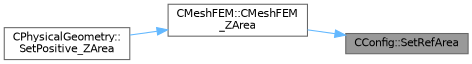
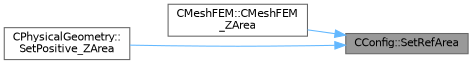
(144, 33) -> (232, 46)
